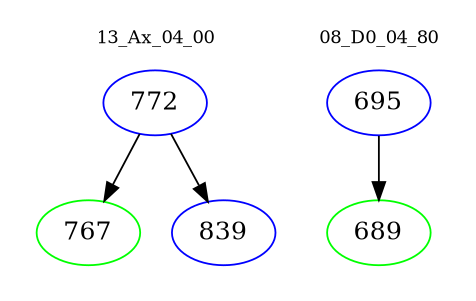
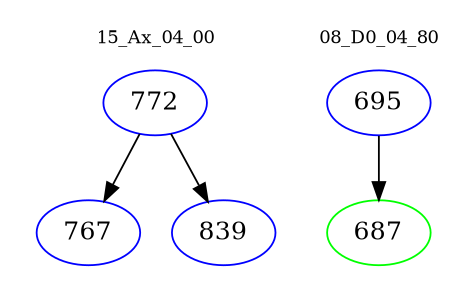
(156, 39) -> (156, 39)
(88, 233) -> (88, 233)
(379, 233) -> (379, 233)
